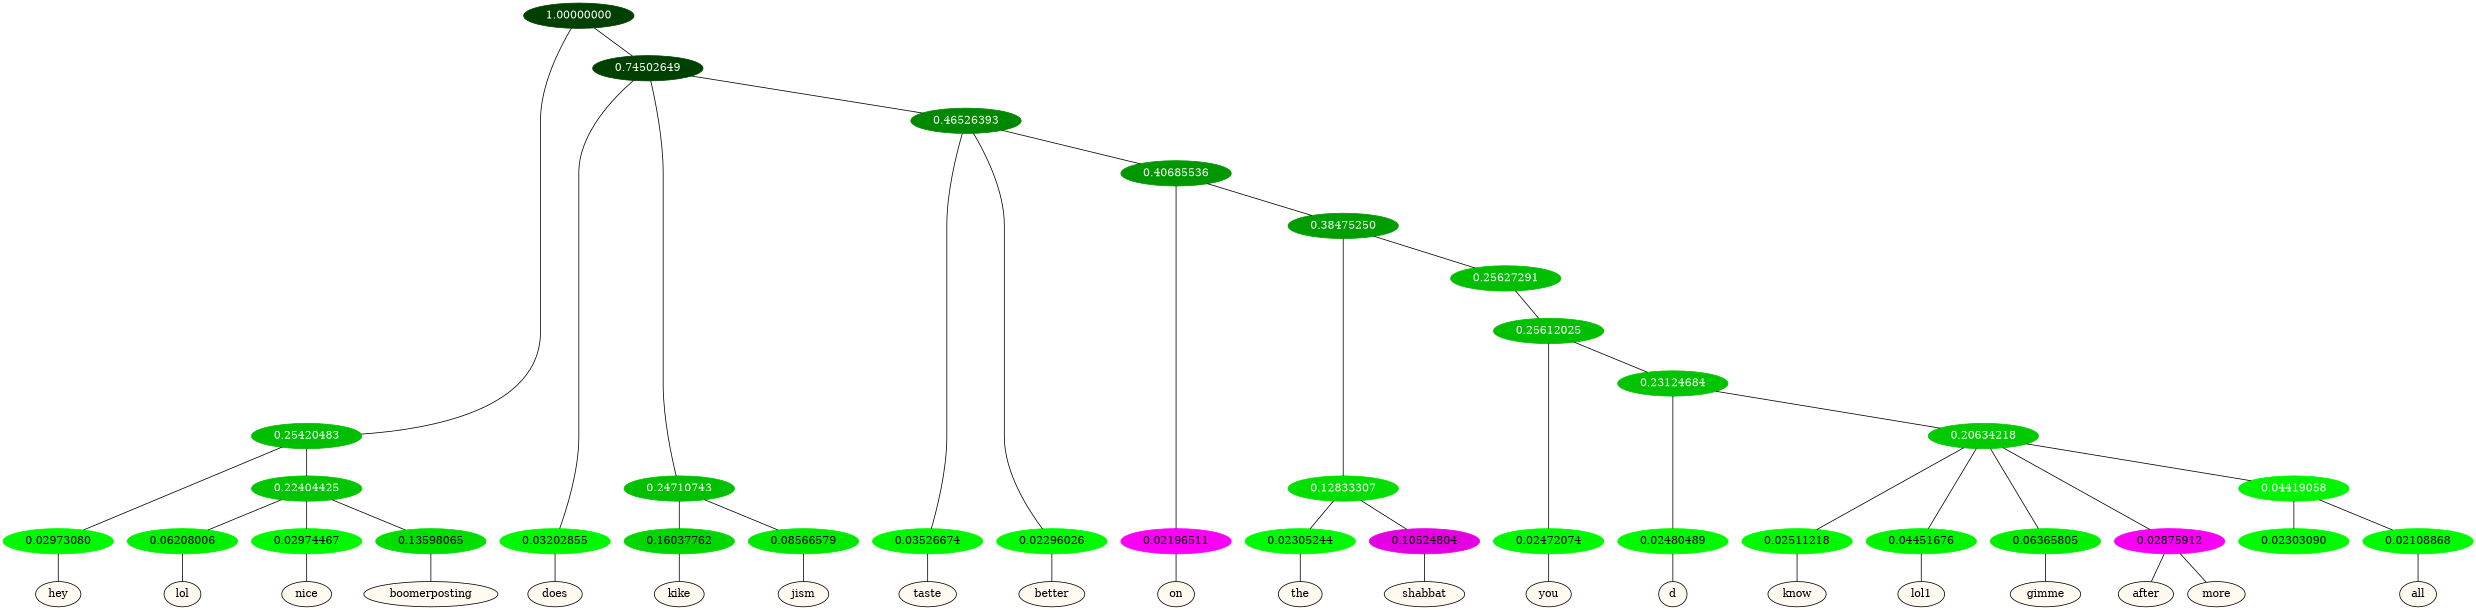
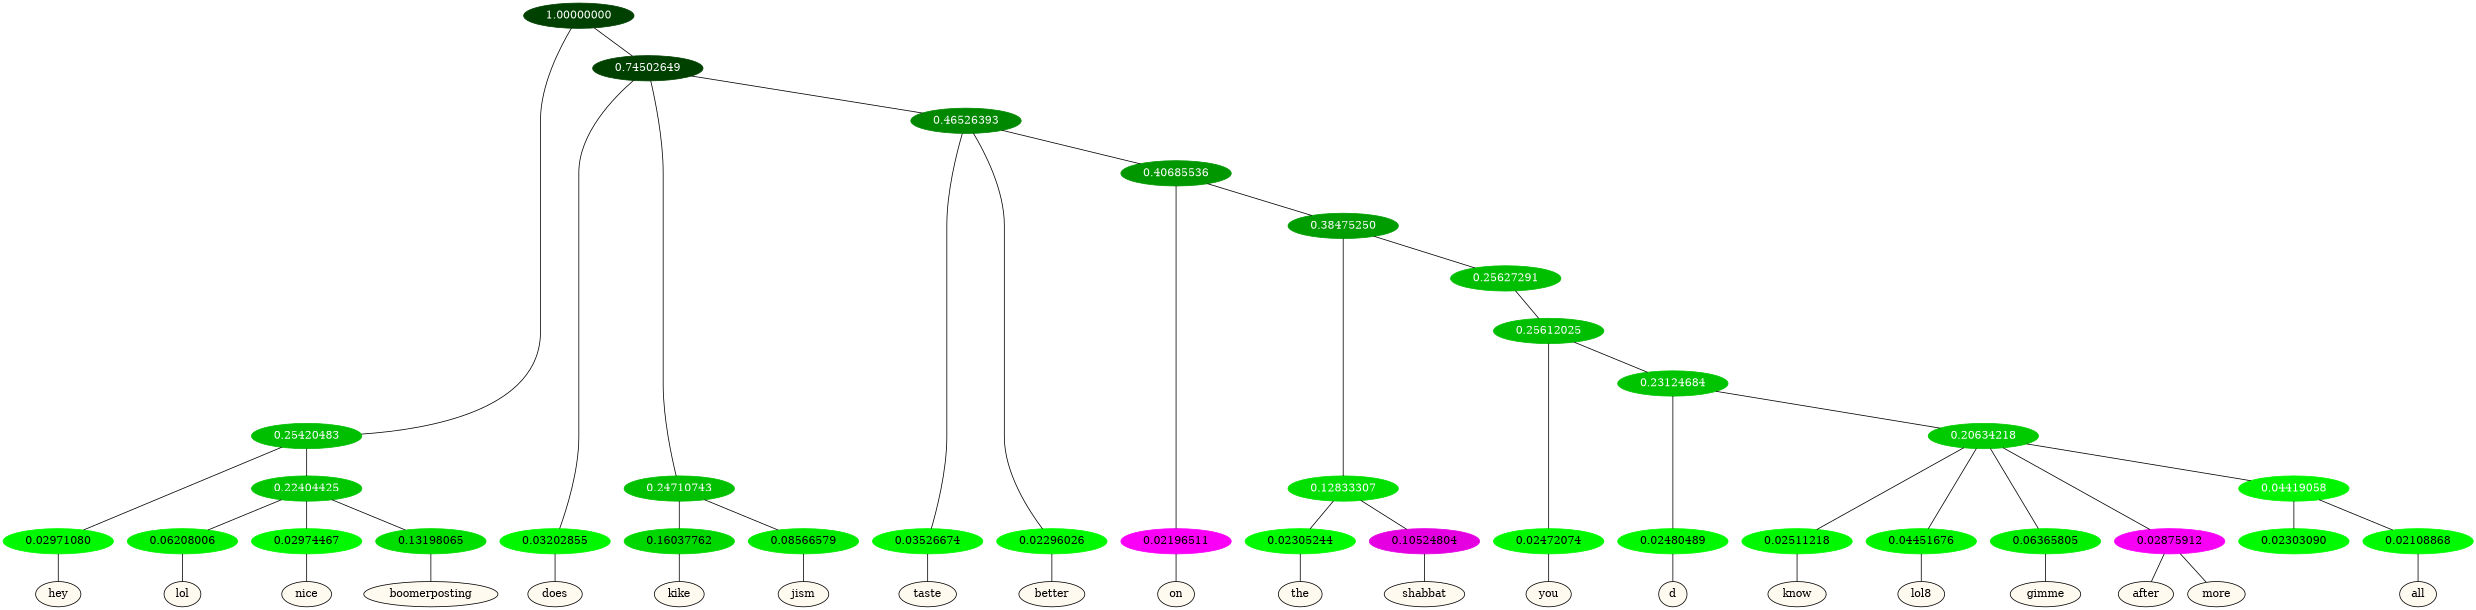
(58, 541) -> (58, 541)
(431, 541) -> (431, 541)
(1921, 594) -> (1921, 594)
